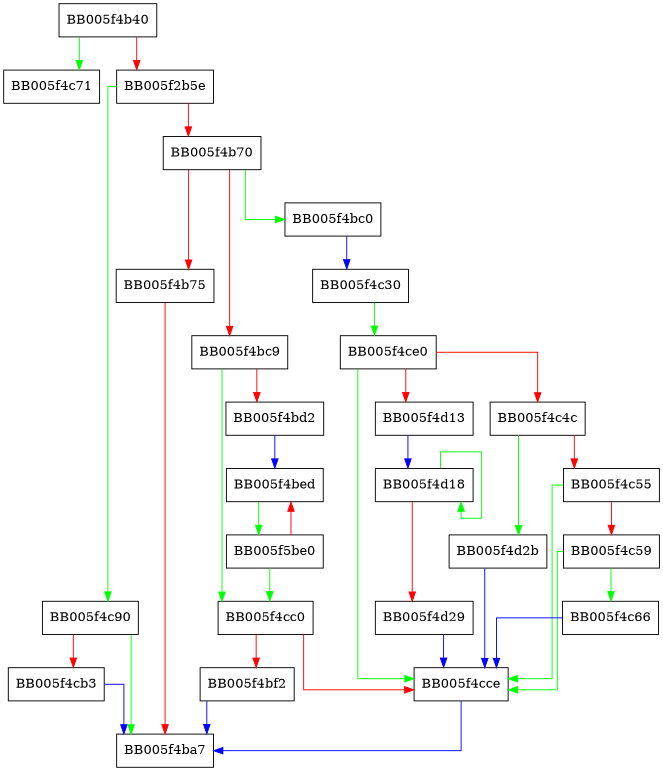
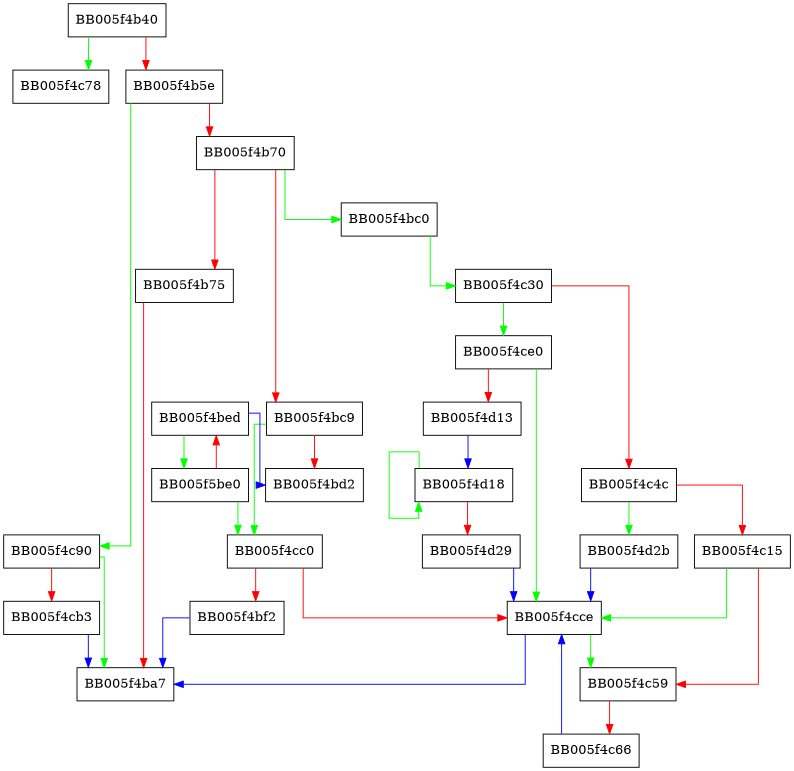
(52, 87) -> (61, 87)
(165, 87) -> (174, 87)
(347, 248) -> (430, 269)
(507, 352) -> (629, 334)
(275, 447) -> (260, 444)
(611, 485) -> (742, 551)
(611, 580) -> (610, 713)
(557, 684) -> (591, 646)
